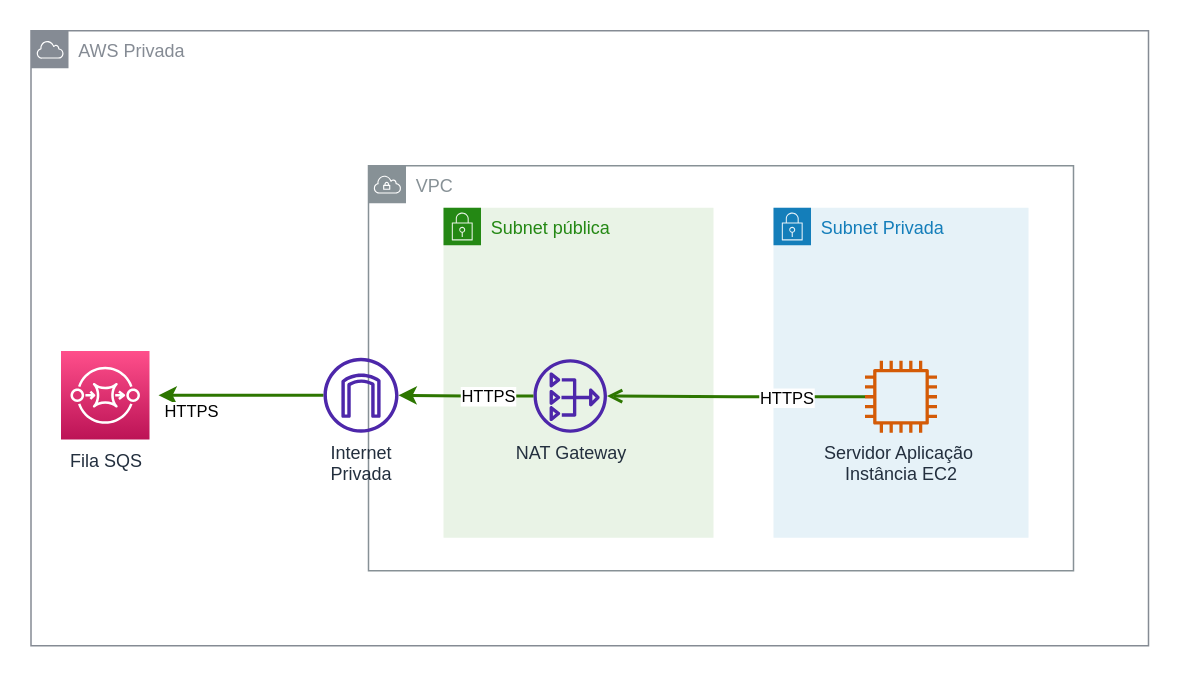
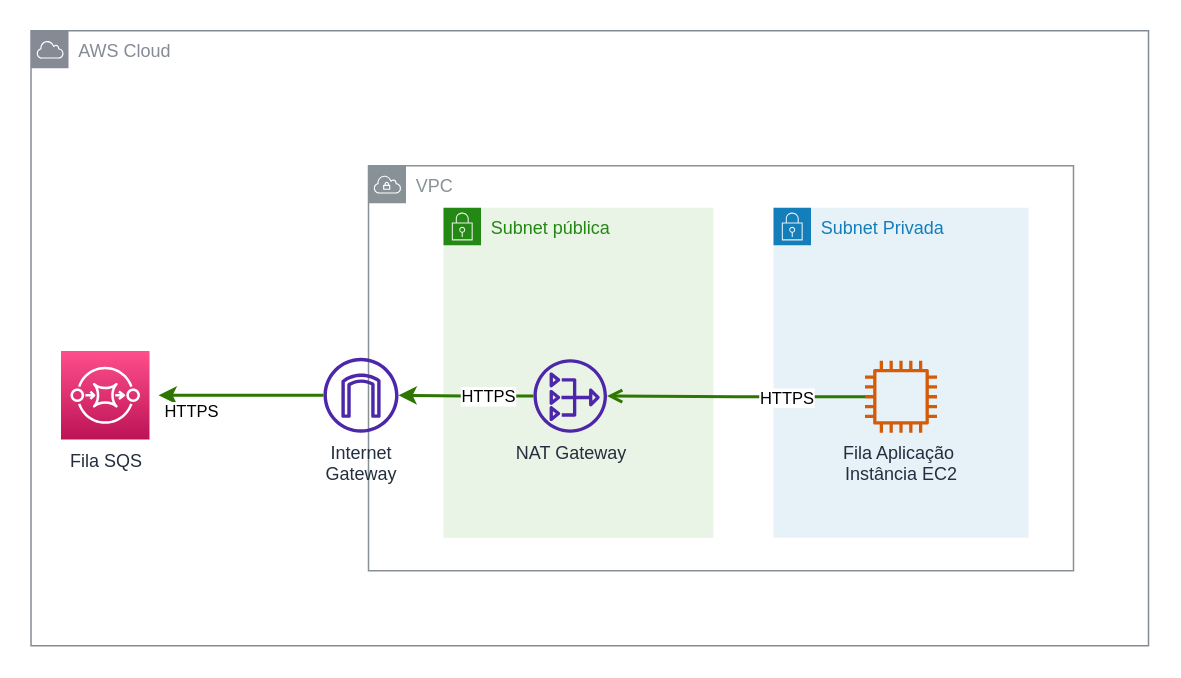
(130, 52) -> (119, 52)
(362, 465) -> (362, 465)
(902, 465) -> (902, 465)
